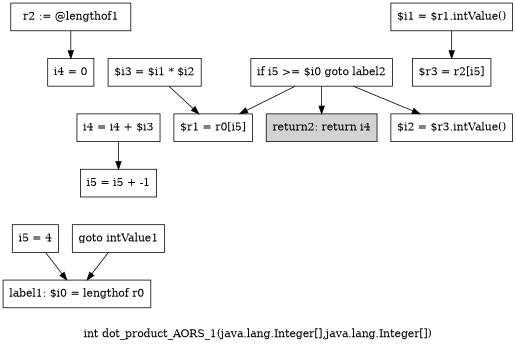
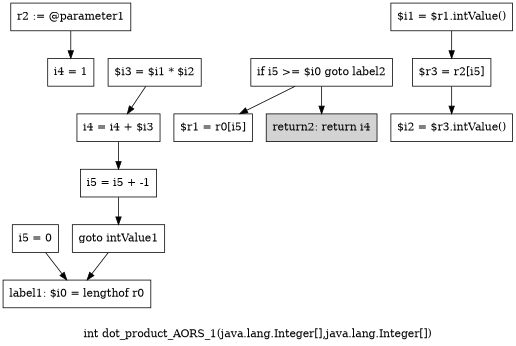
(71, 17) -> (71, 17)
(71, 72) -> (71, 72)
(181, 97) -> (139, 97)
(383, 99) -> (452, 96)
none -> (118, 207)
(35, 239) -> (35, 239)
